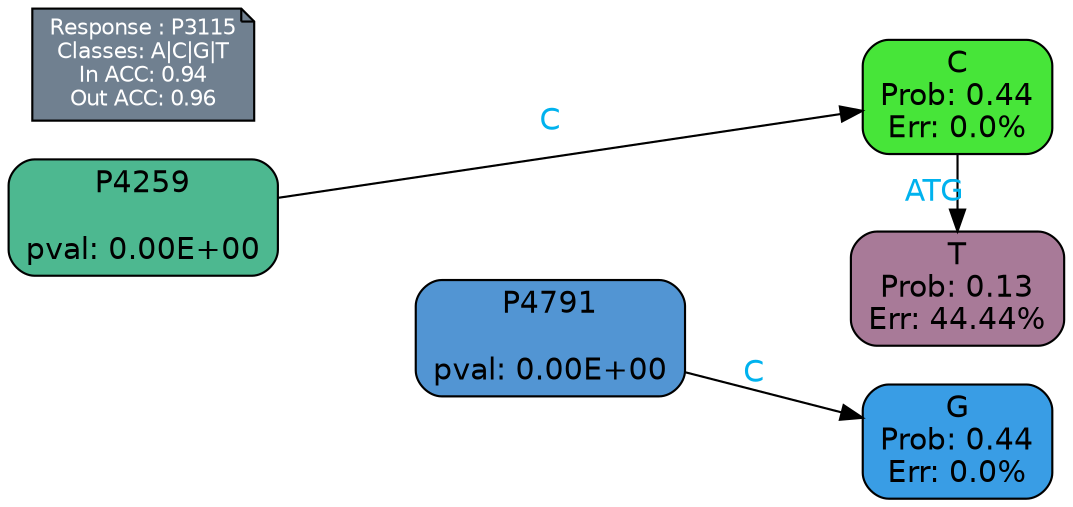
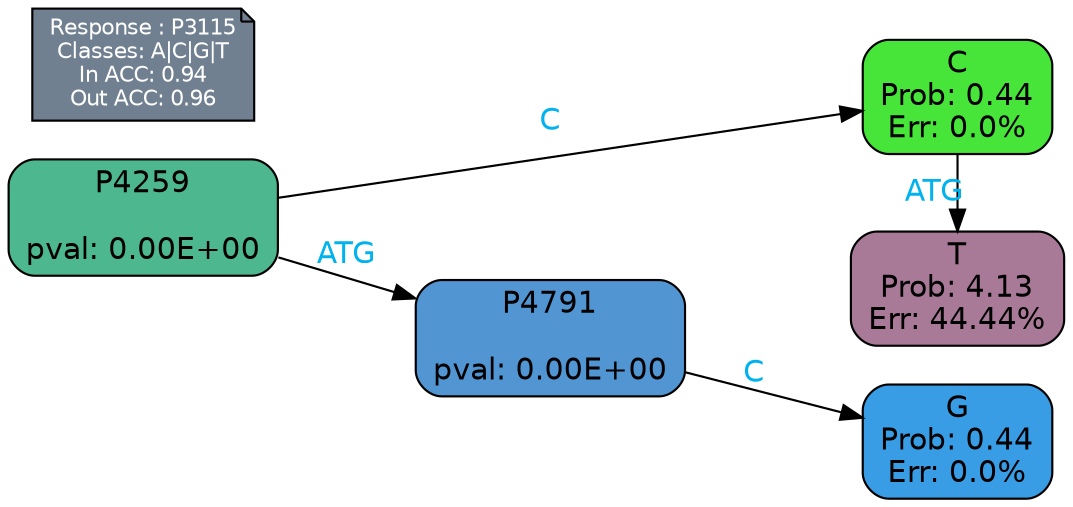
none -> (336, 275)
(958, 289) -> (958, 289)
